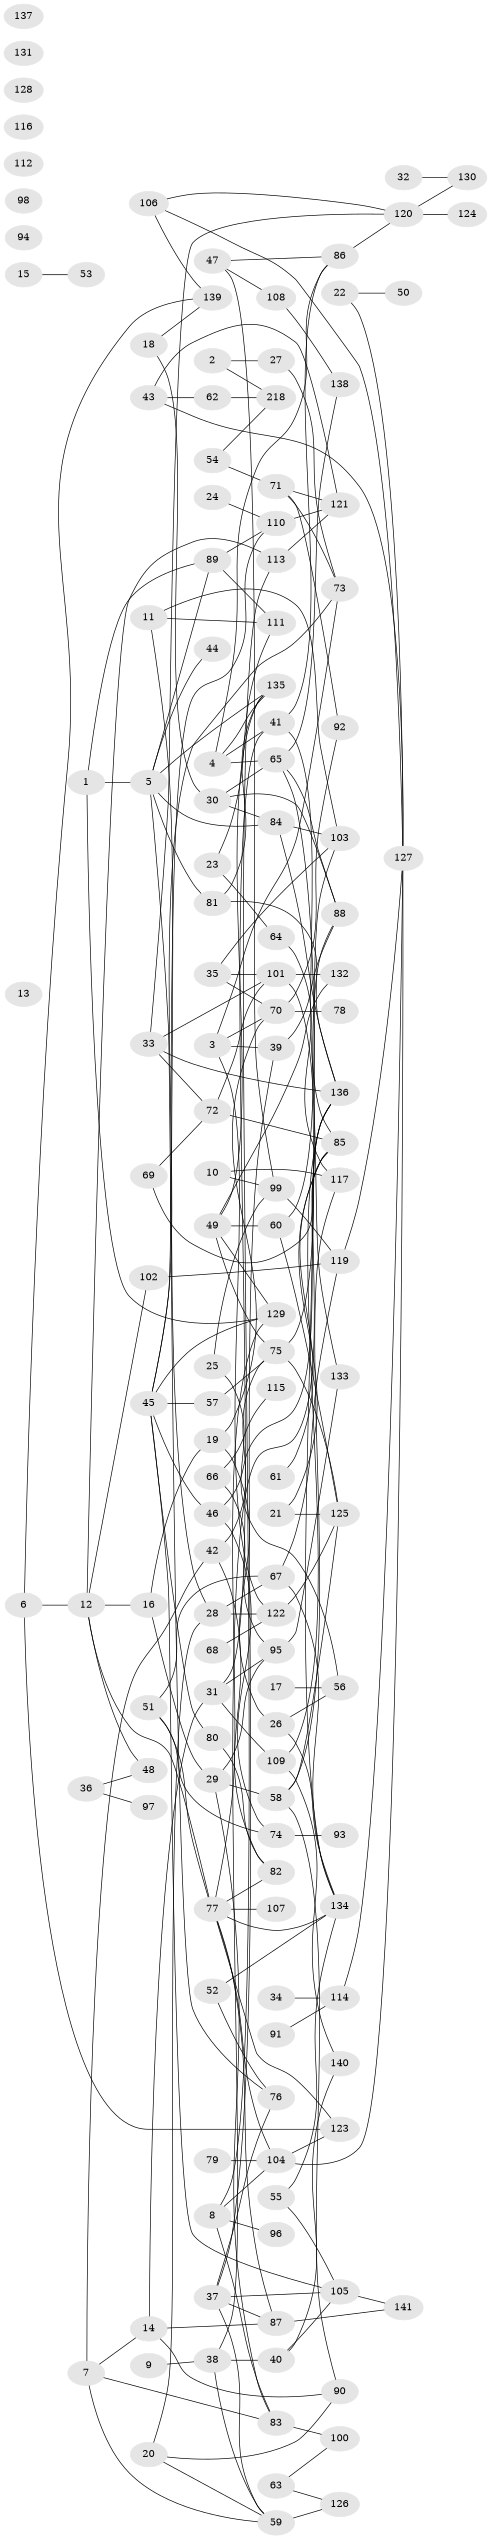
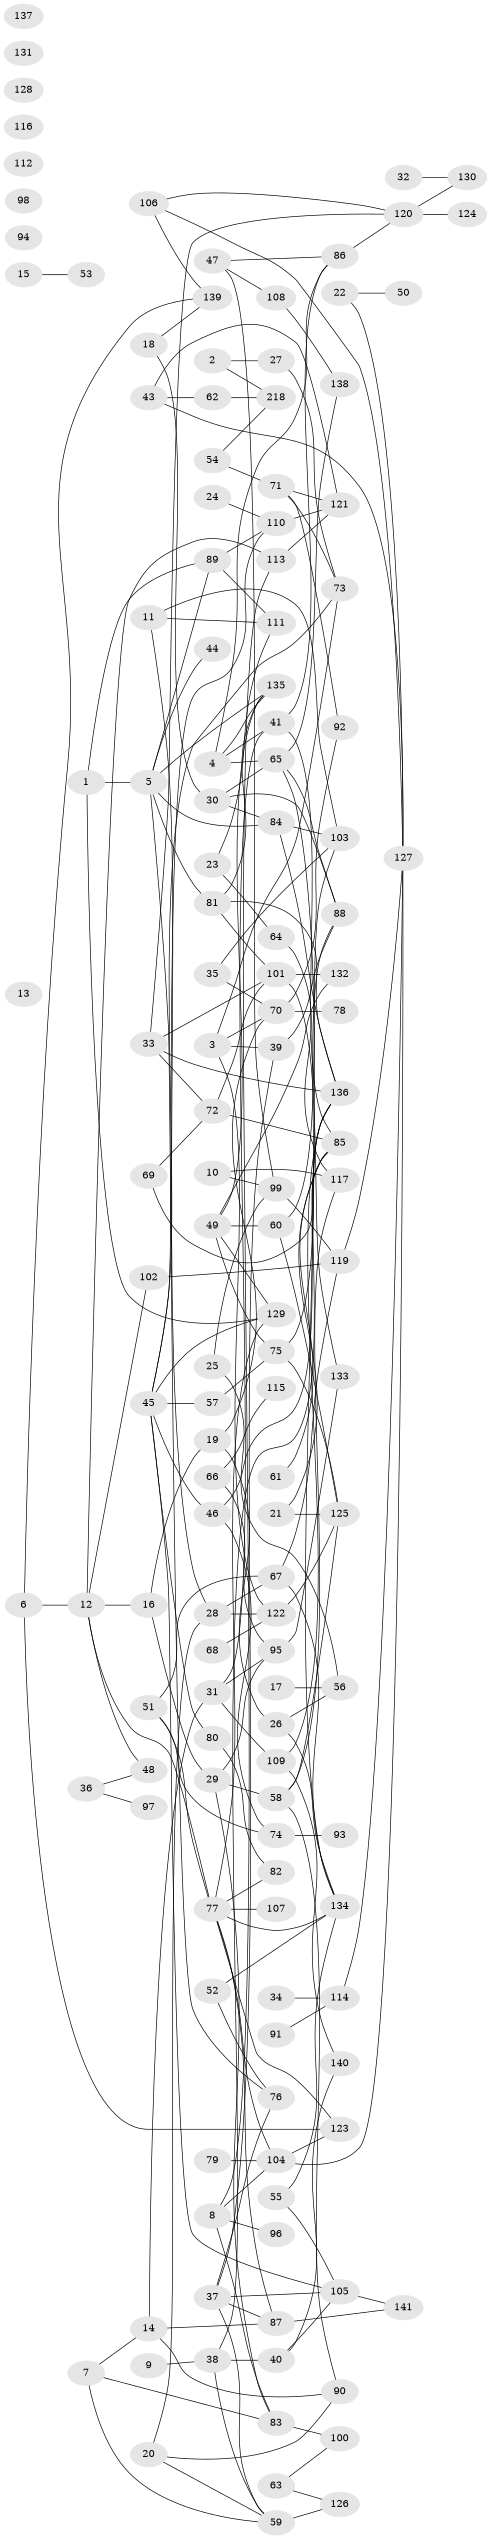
(248, 974) -> (234, 930)
(213, 1551) -> none
